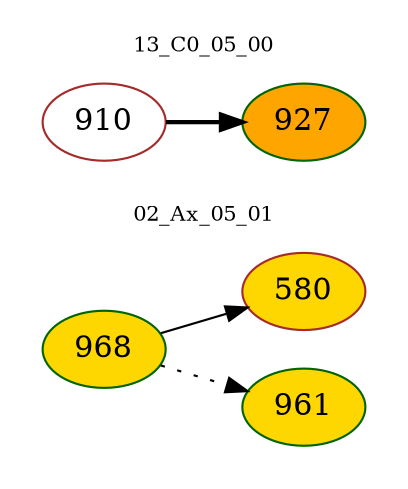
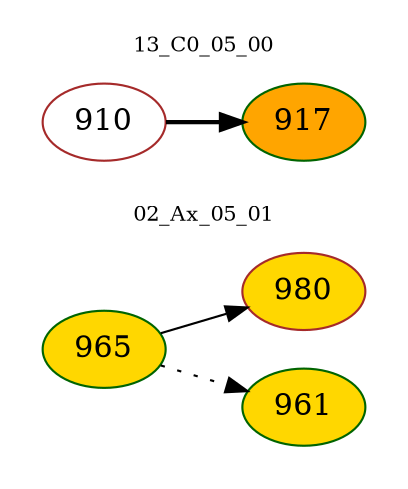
(304, 122) -> (304, 122)
(304, 291) -> (304, 291)
(104, 349) -> (104, 349)
